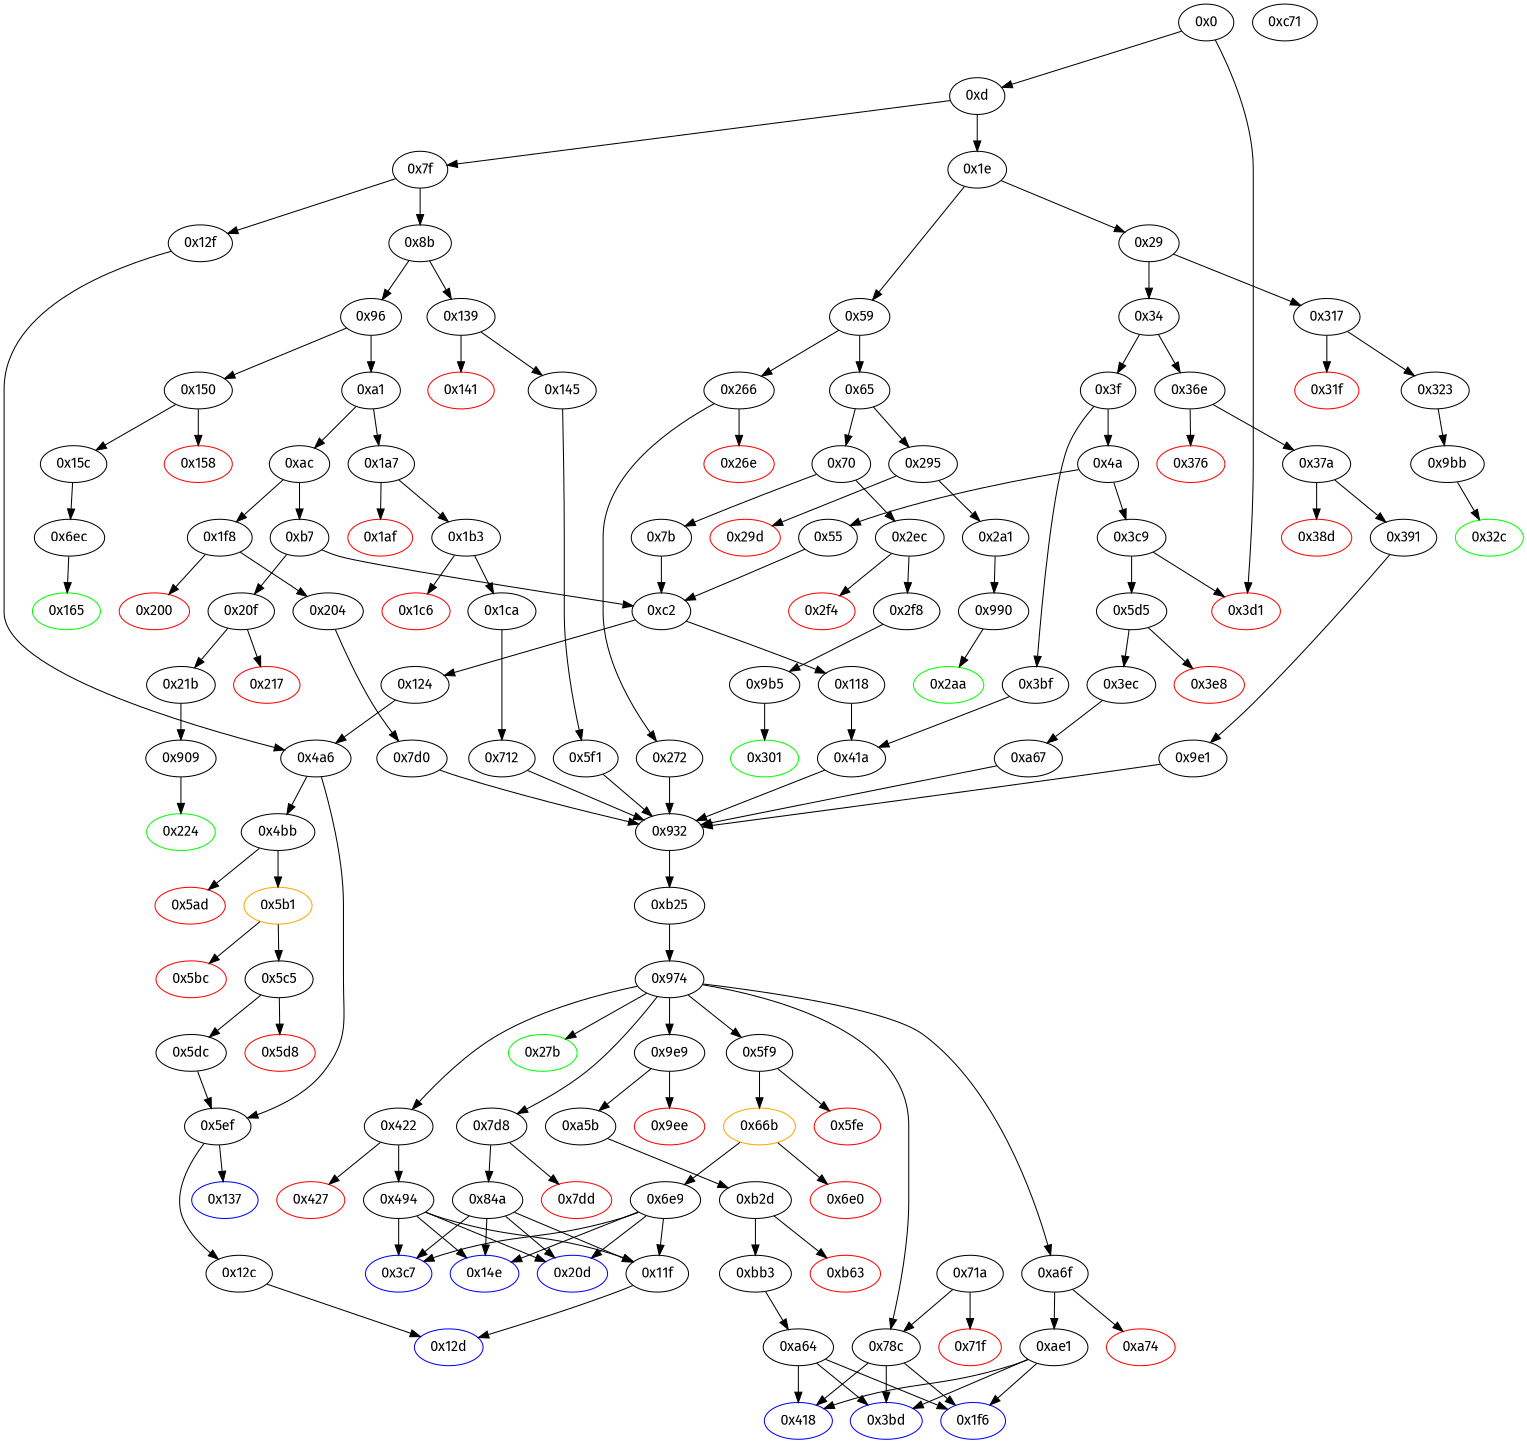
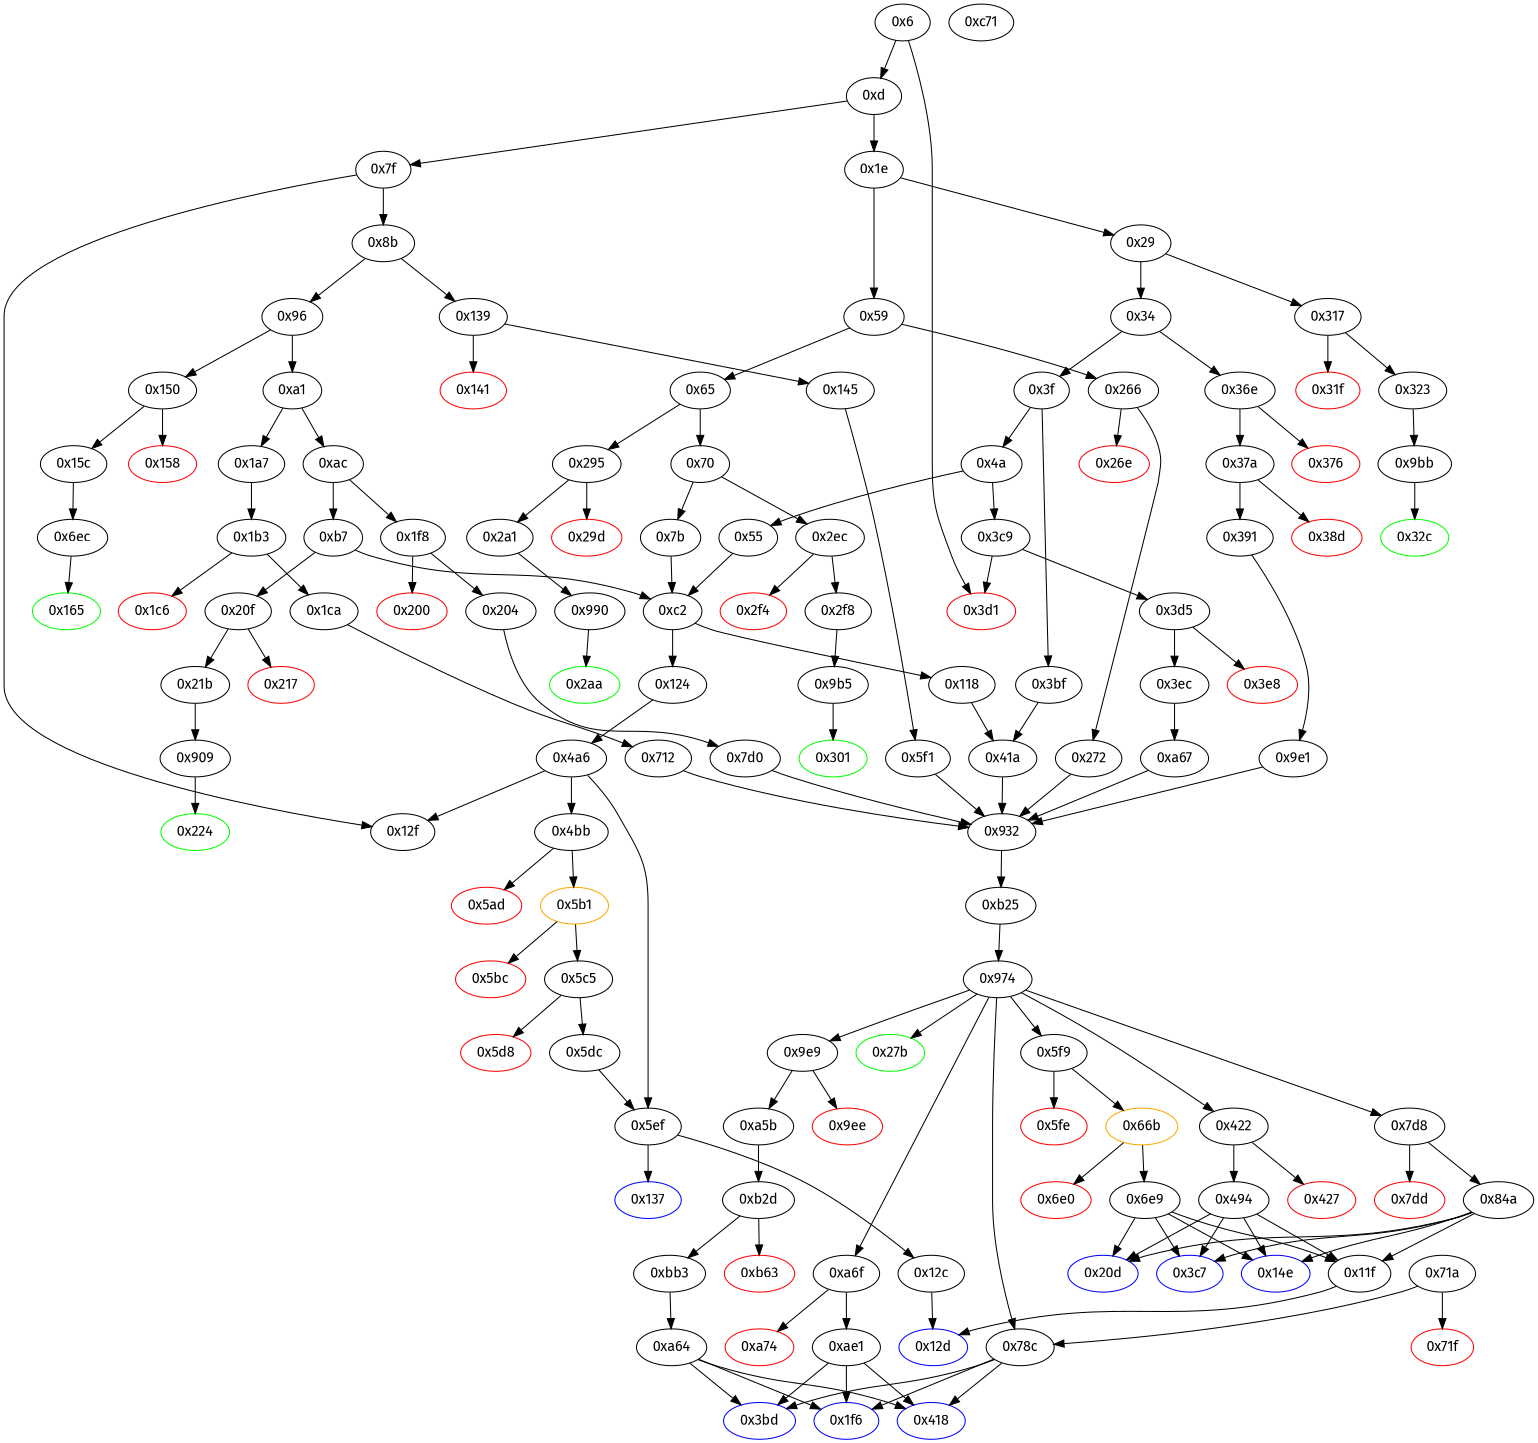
(1206, 22) -> (903, 22)
(380, 538) -> none
(4, 541) -> (491, 794)
(1132, 611) -> (1175, 611)
